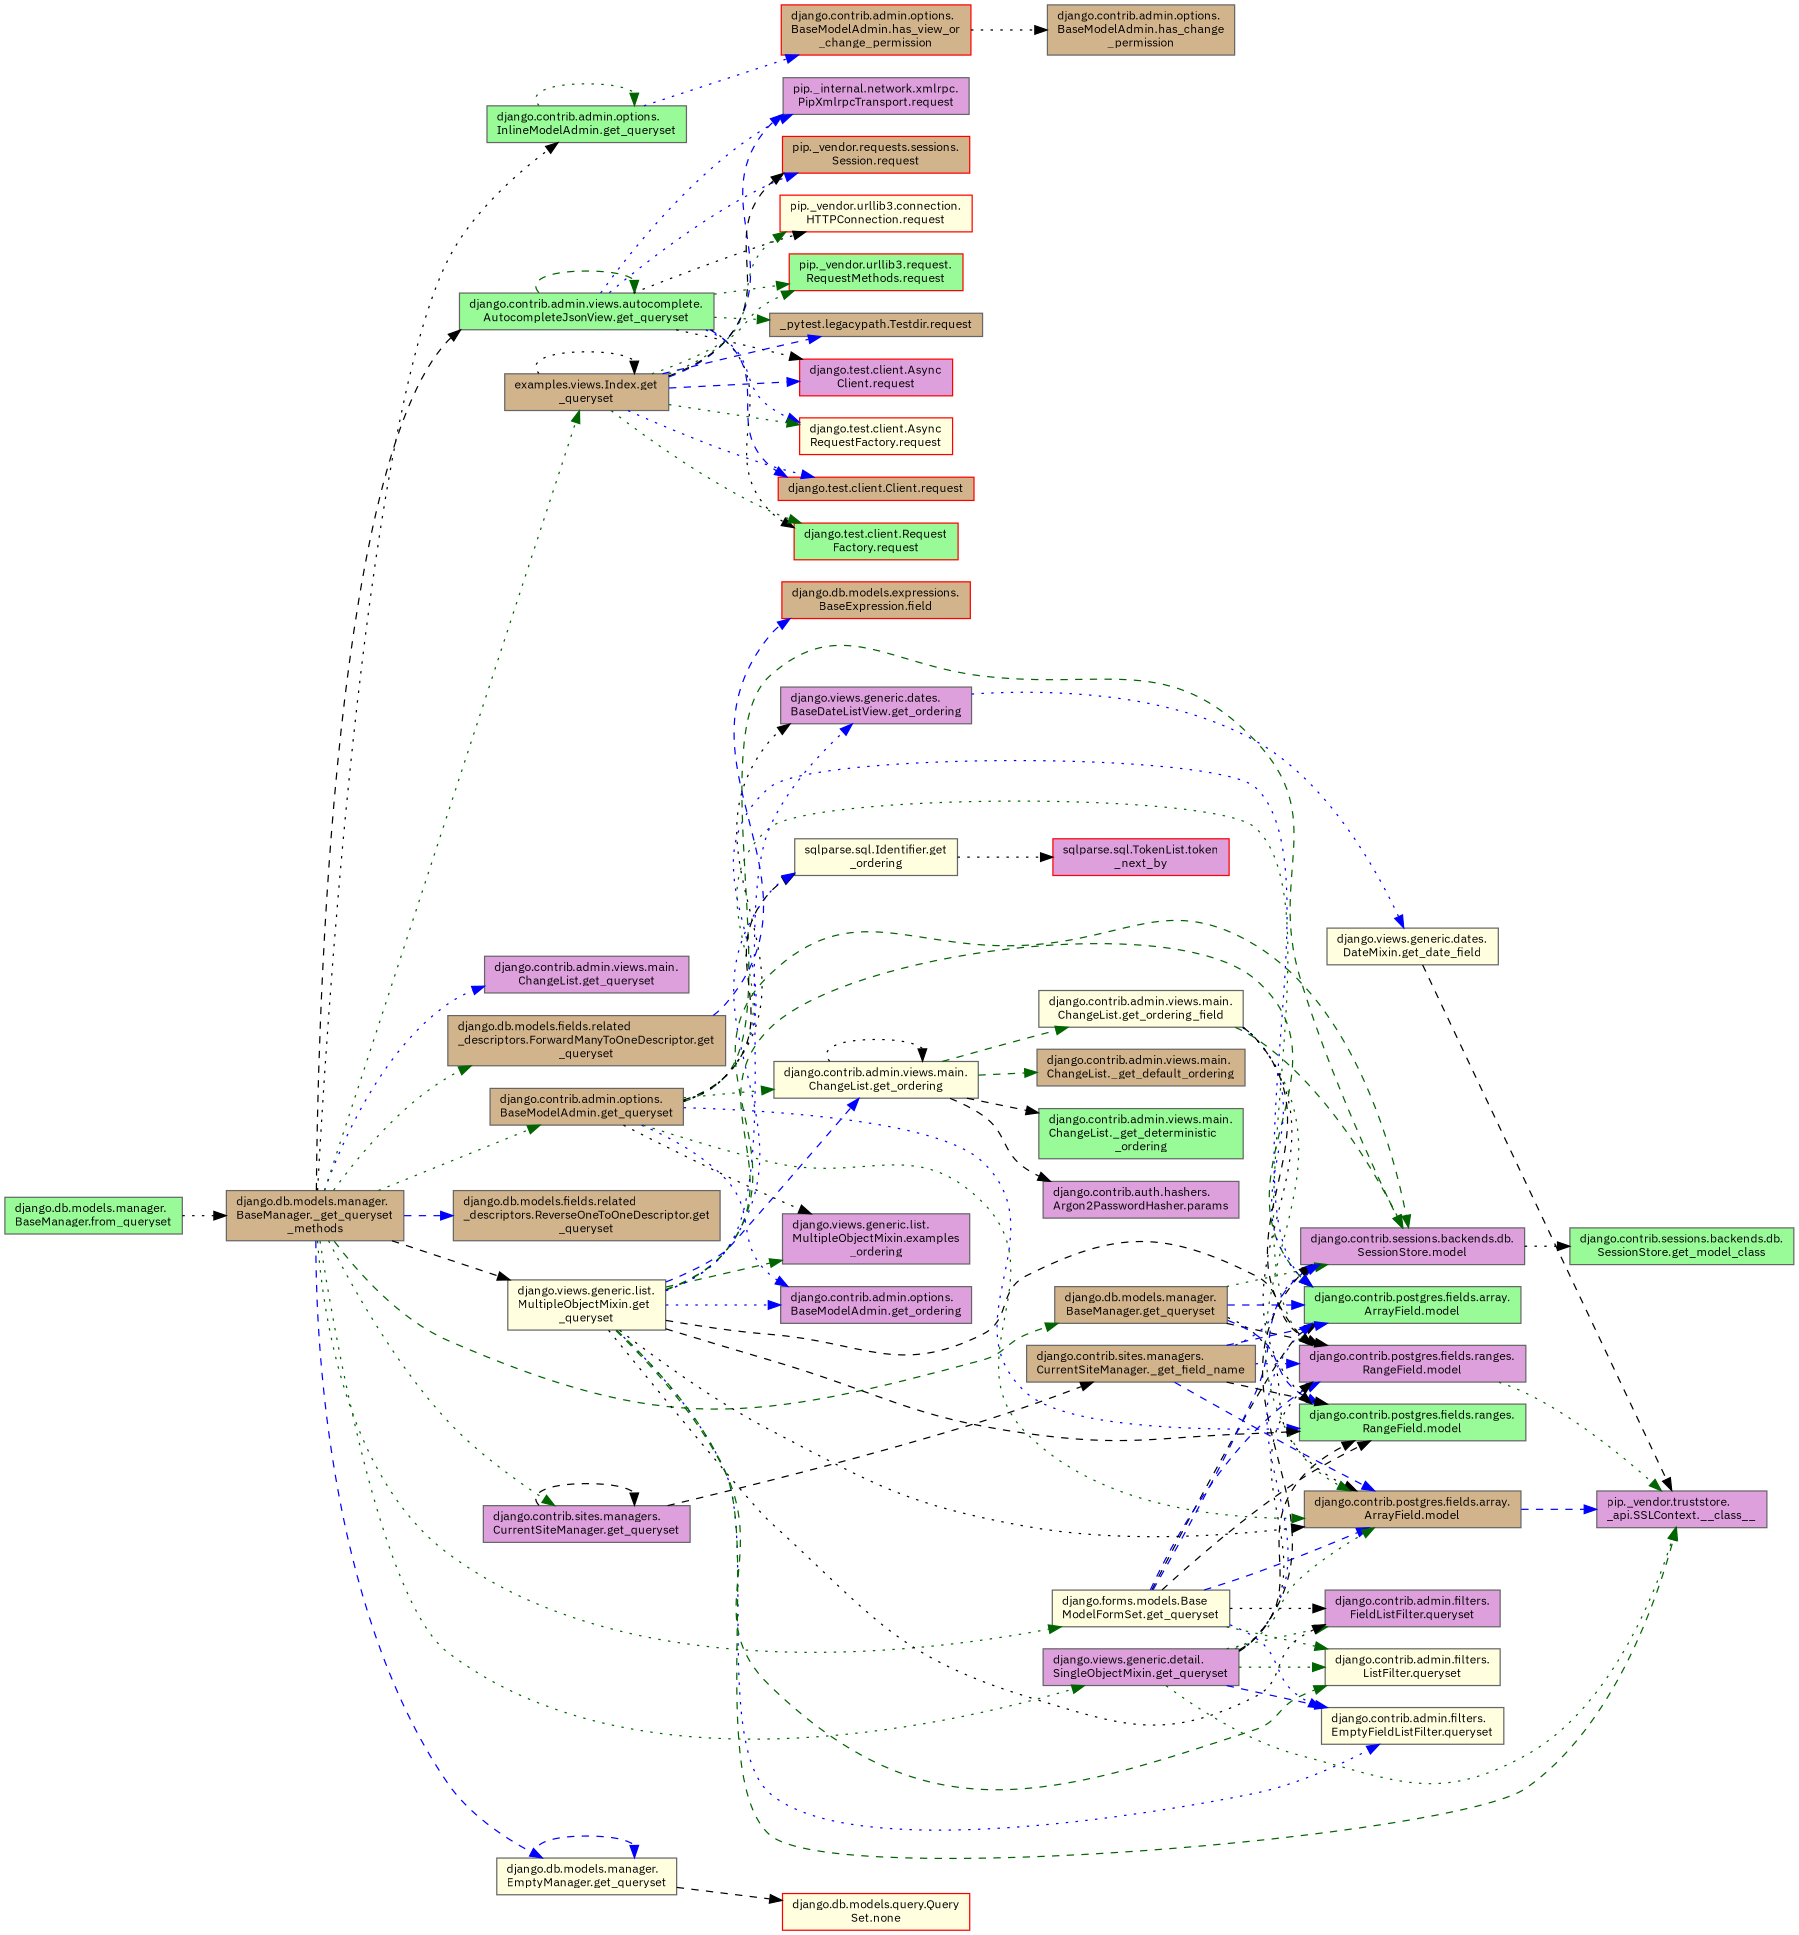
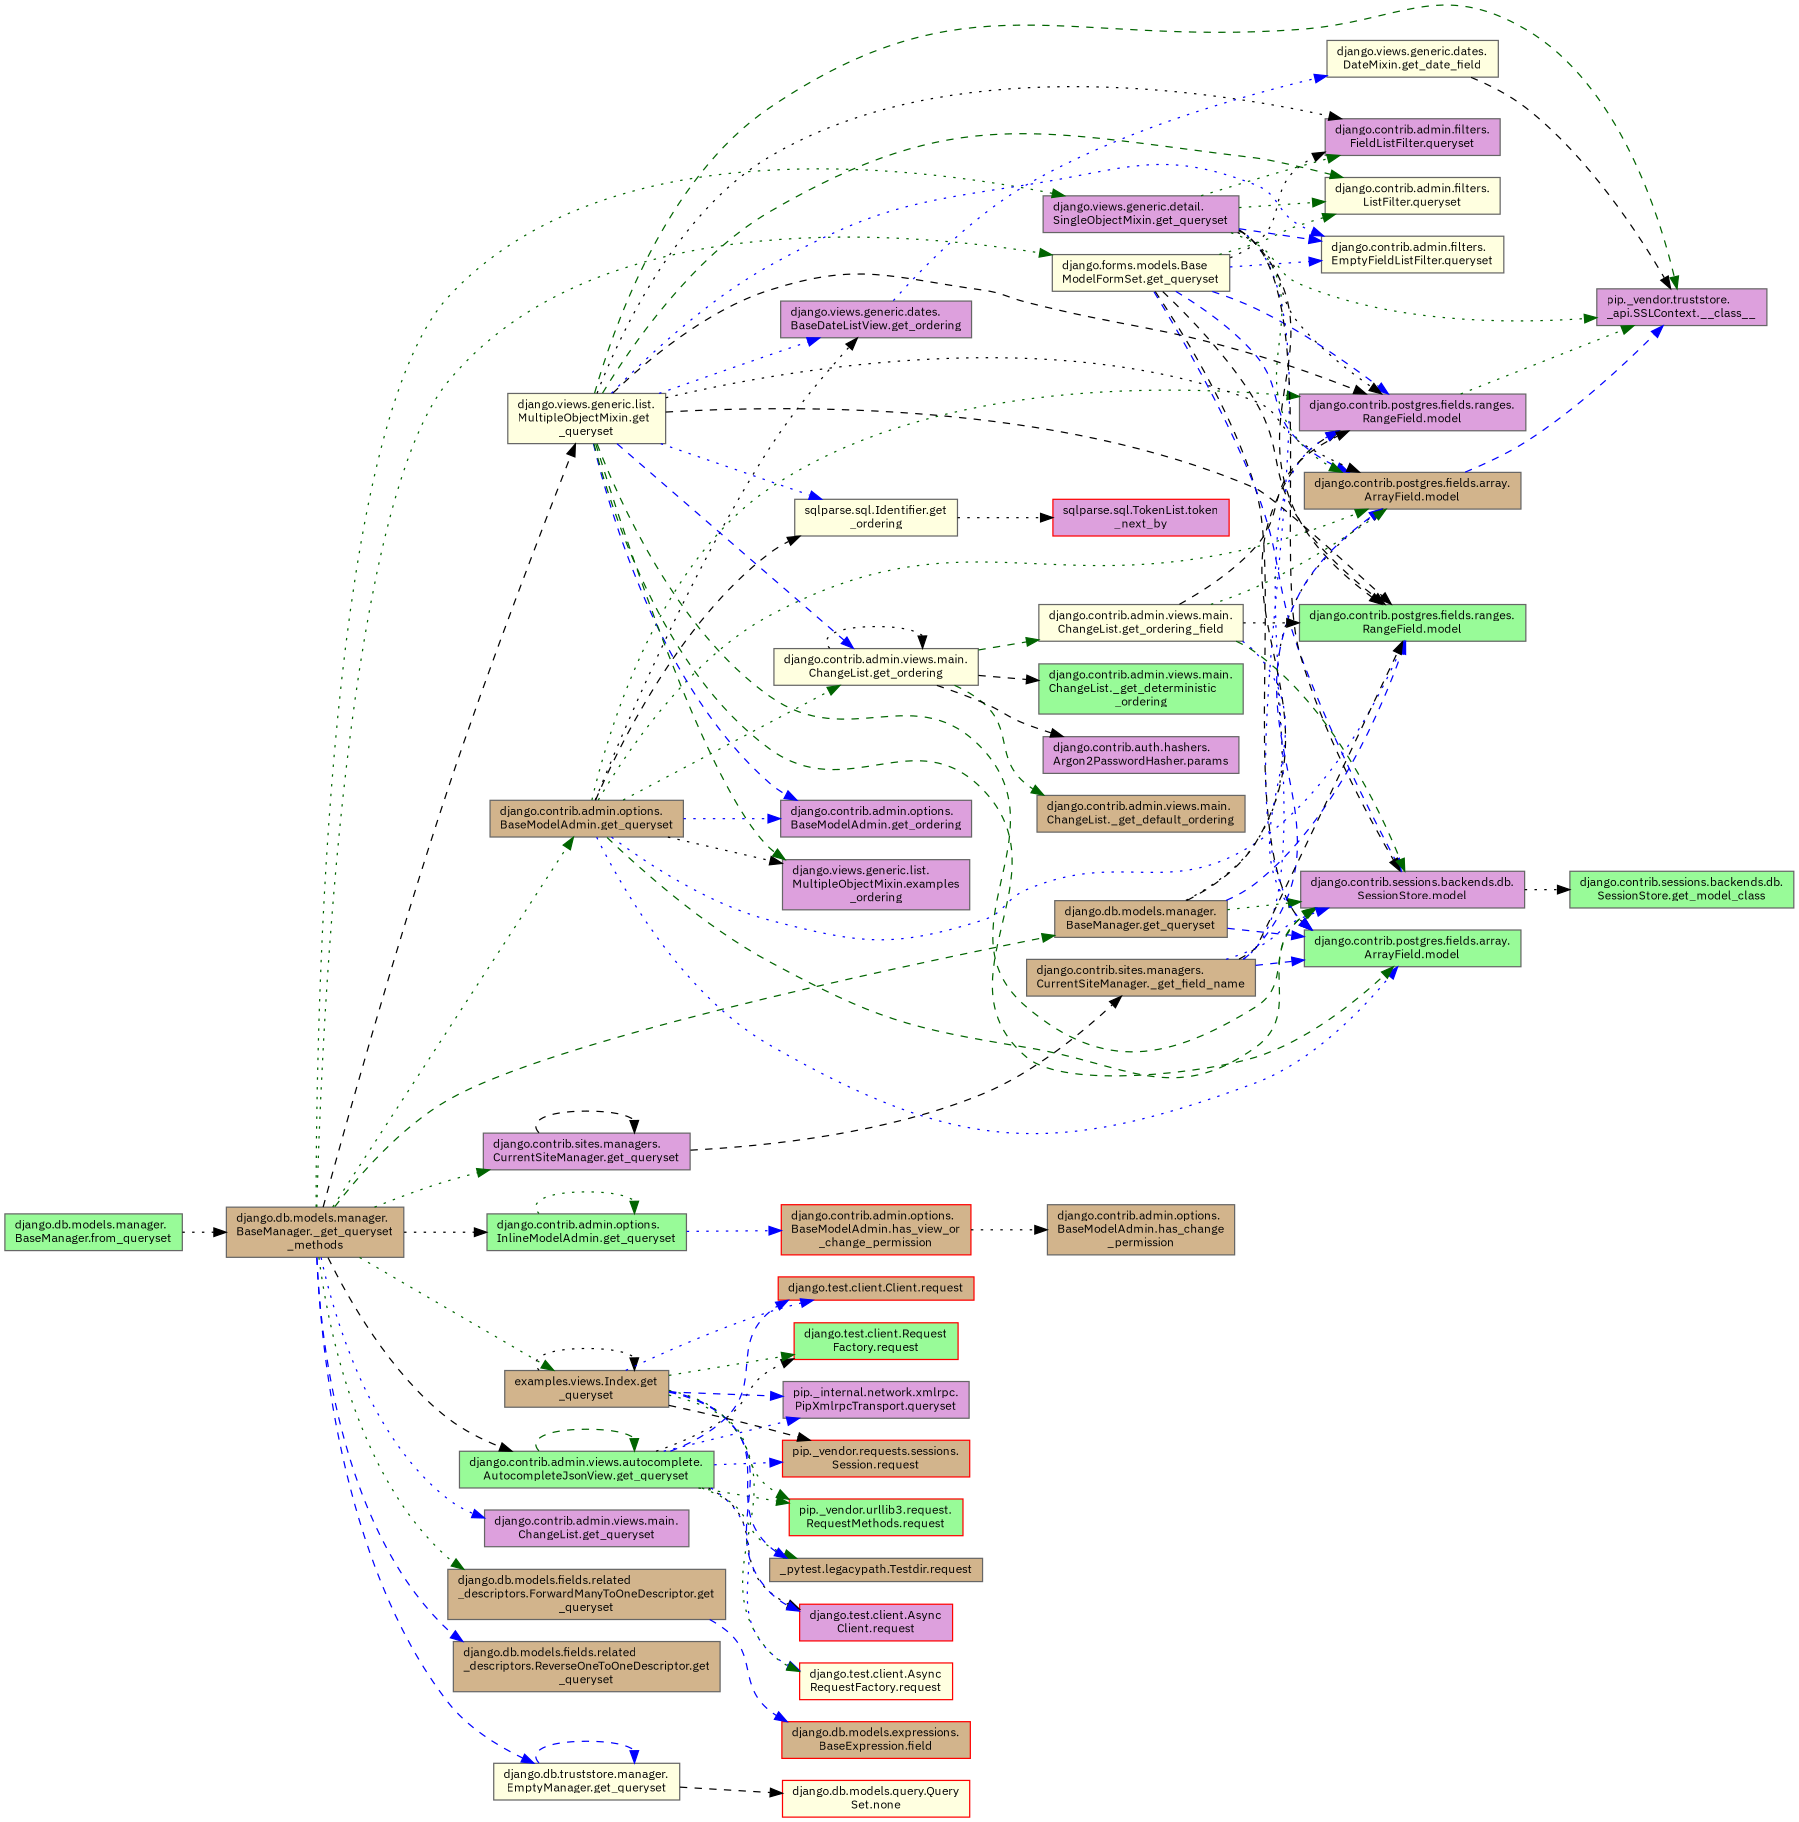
(876, 96) -> (876, 1400)
(876, 214) -> none
(717, 1305) -> (692, 689)
(587, 1876) -> (587, 1782)
